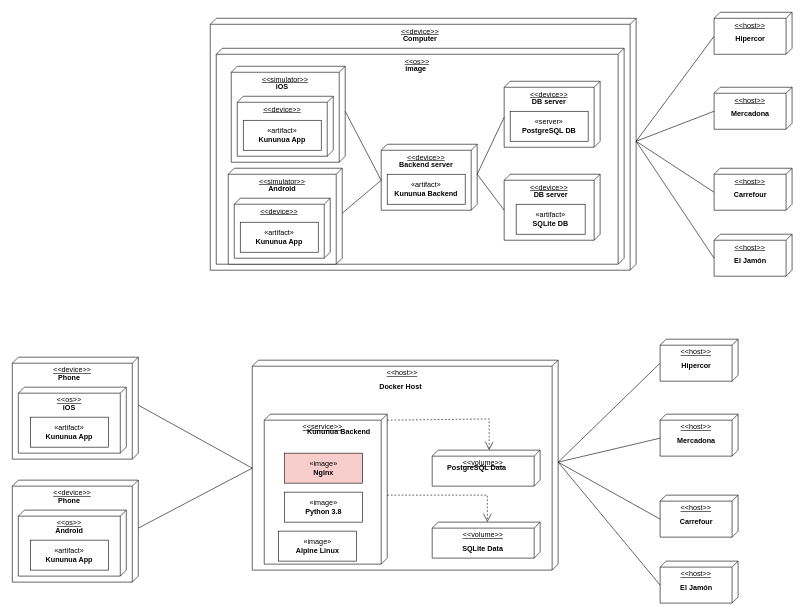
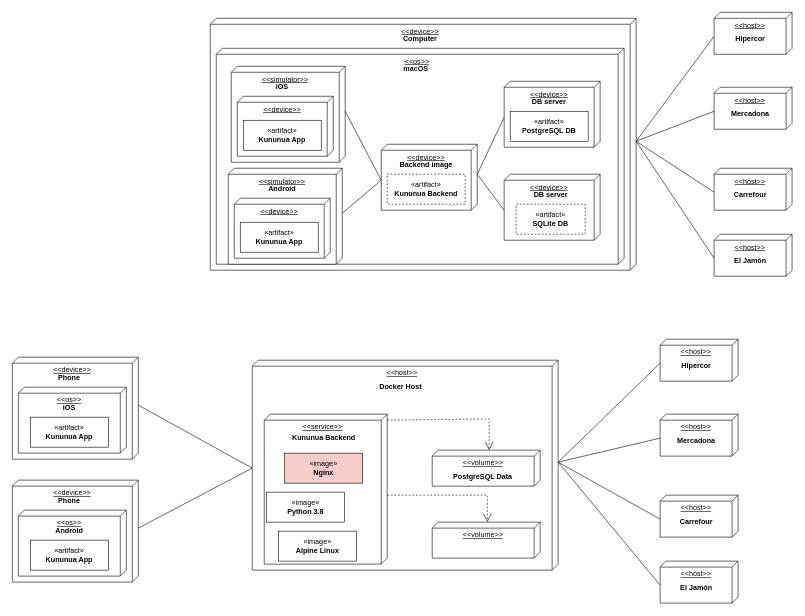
(416, 69) -> (416, 69)
(549, 126) -> (549, 126)
(426, 165) -> (426, 165)
(426, 189) -> (426, 189)
(551, 219) -> (551, 219)
(339, 432) -> (324, 438)
(477, 468) -> (483, 477)
(324, 507) -> (306, 507)
(483, 549) -> none
